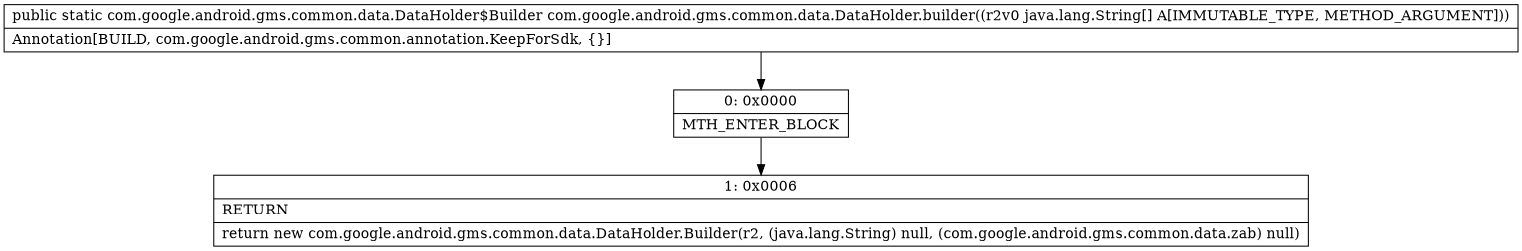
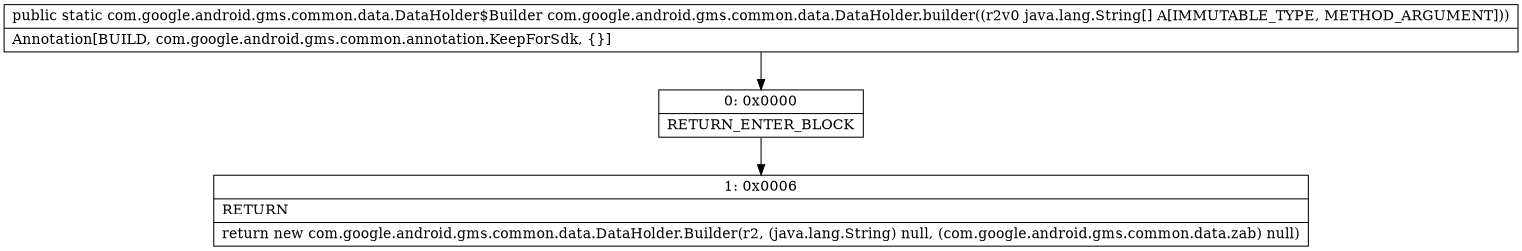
(761, 125) -> (761, 125)
